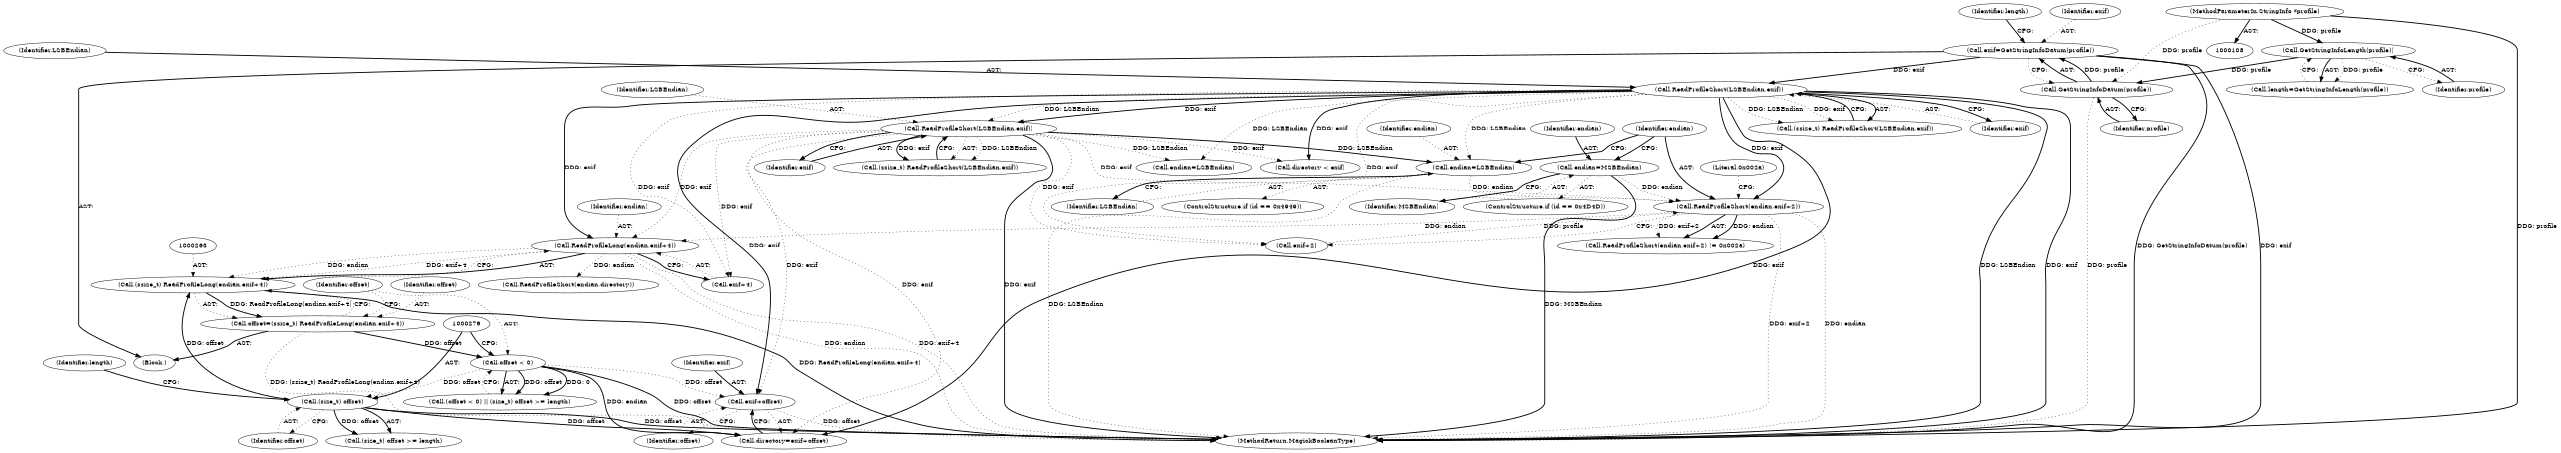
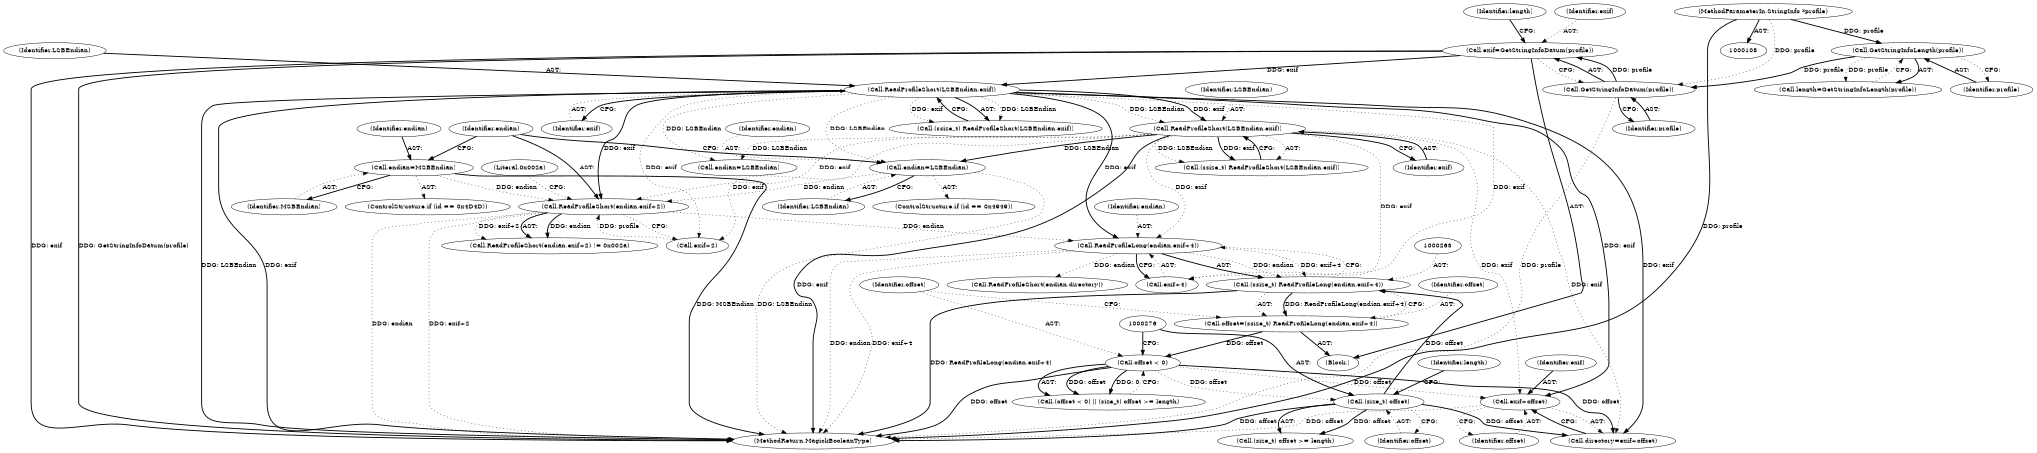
(1310, 168) -> none
(627, 402) -> (1601, 402)
(700, 423) -> none
